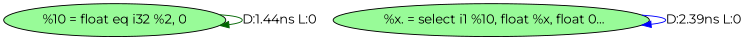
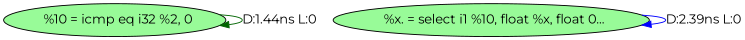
(115, 20) -> (115, 20)
